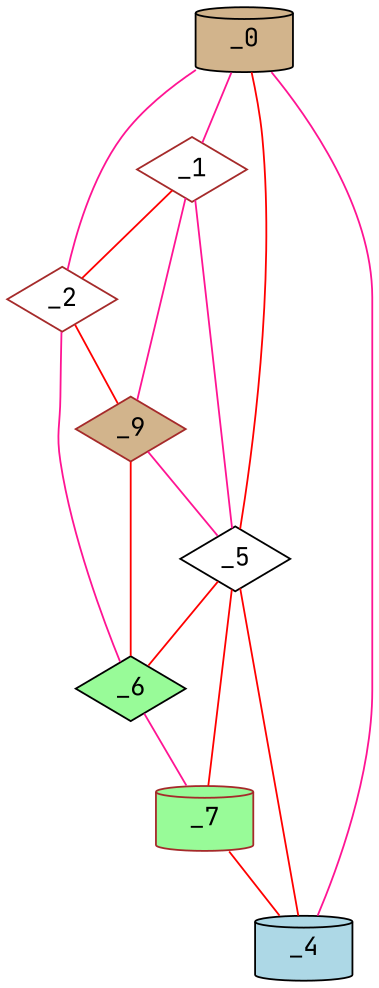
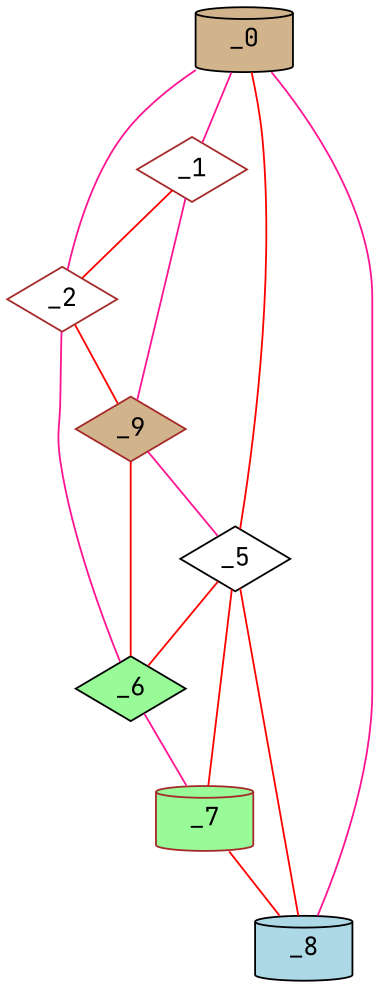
(214, 364) -> none
(304, 948) -> (304, 948)
